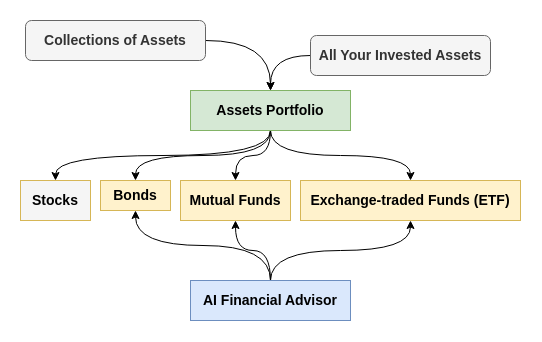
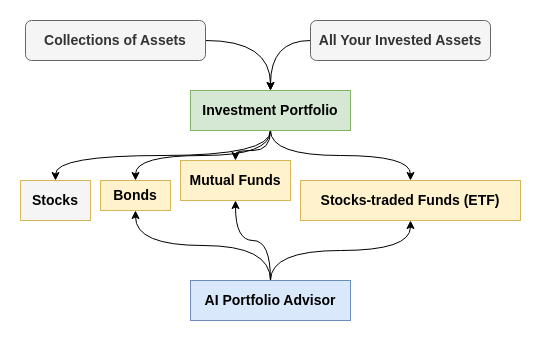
(401, 56) -> (401, 41)
(271, 111) -> (271, 111)
(236, 201) -> (236, 181)
(411, 201) -> (411, 201)
(271, 301) -> (271, 301)
